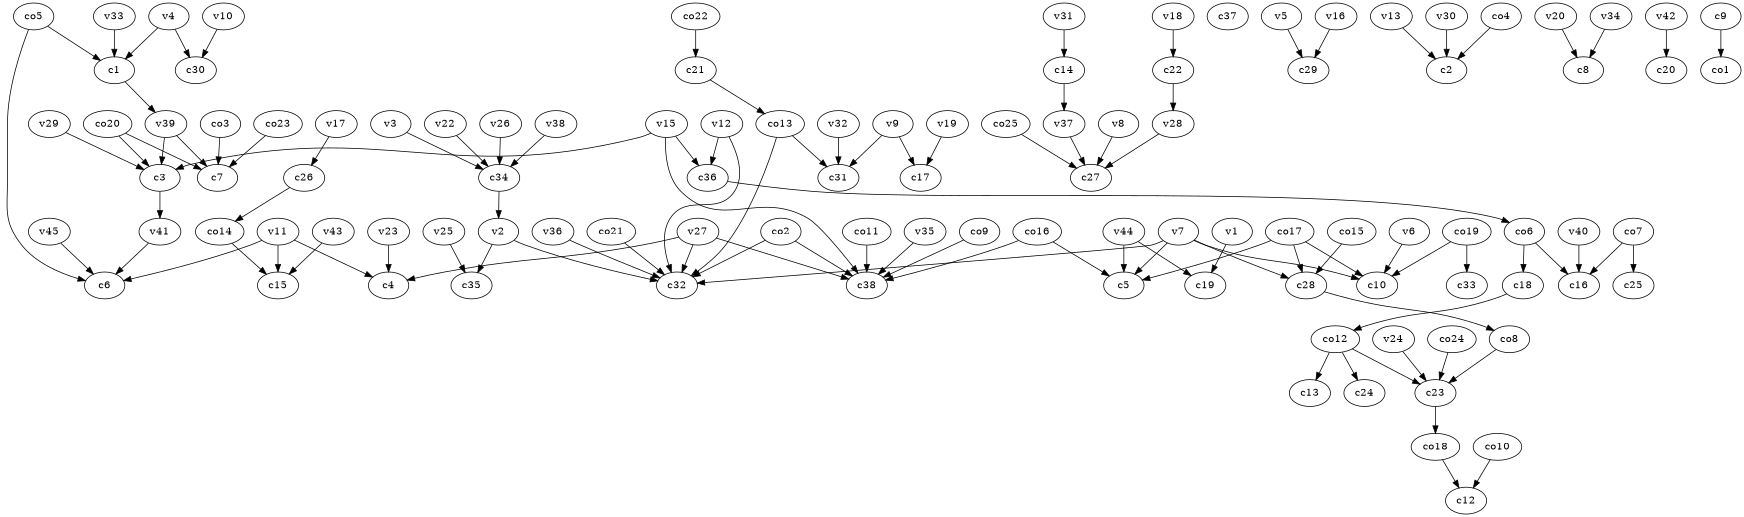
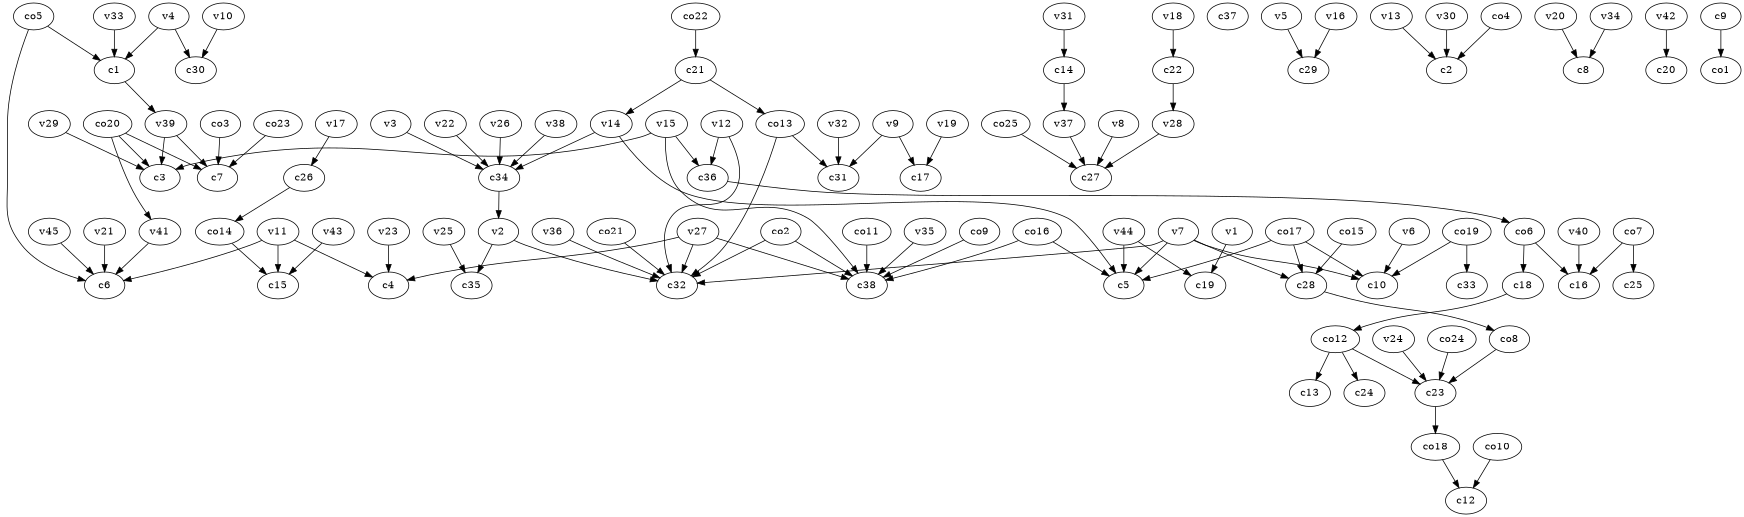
none -> (611, 124)
(160, 201) -> (126, 177)
none -> (105, 232)
